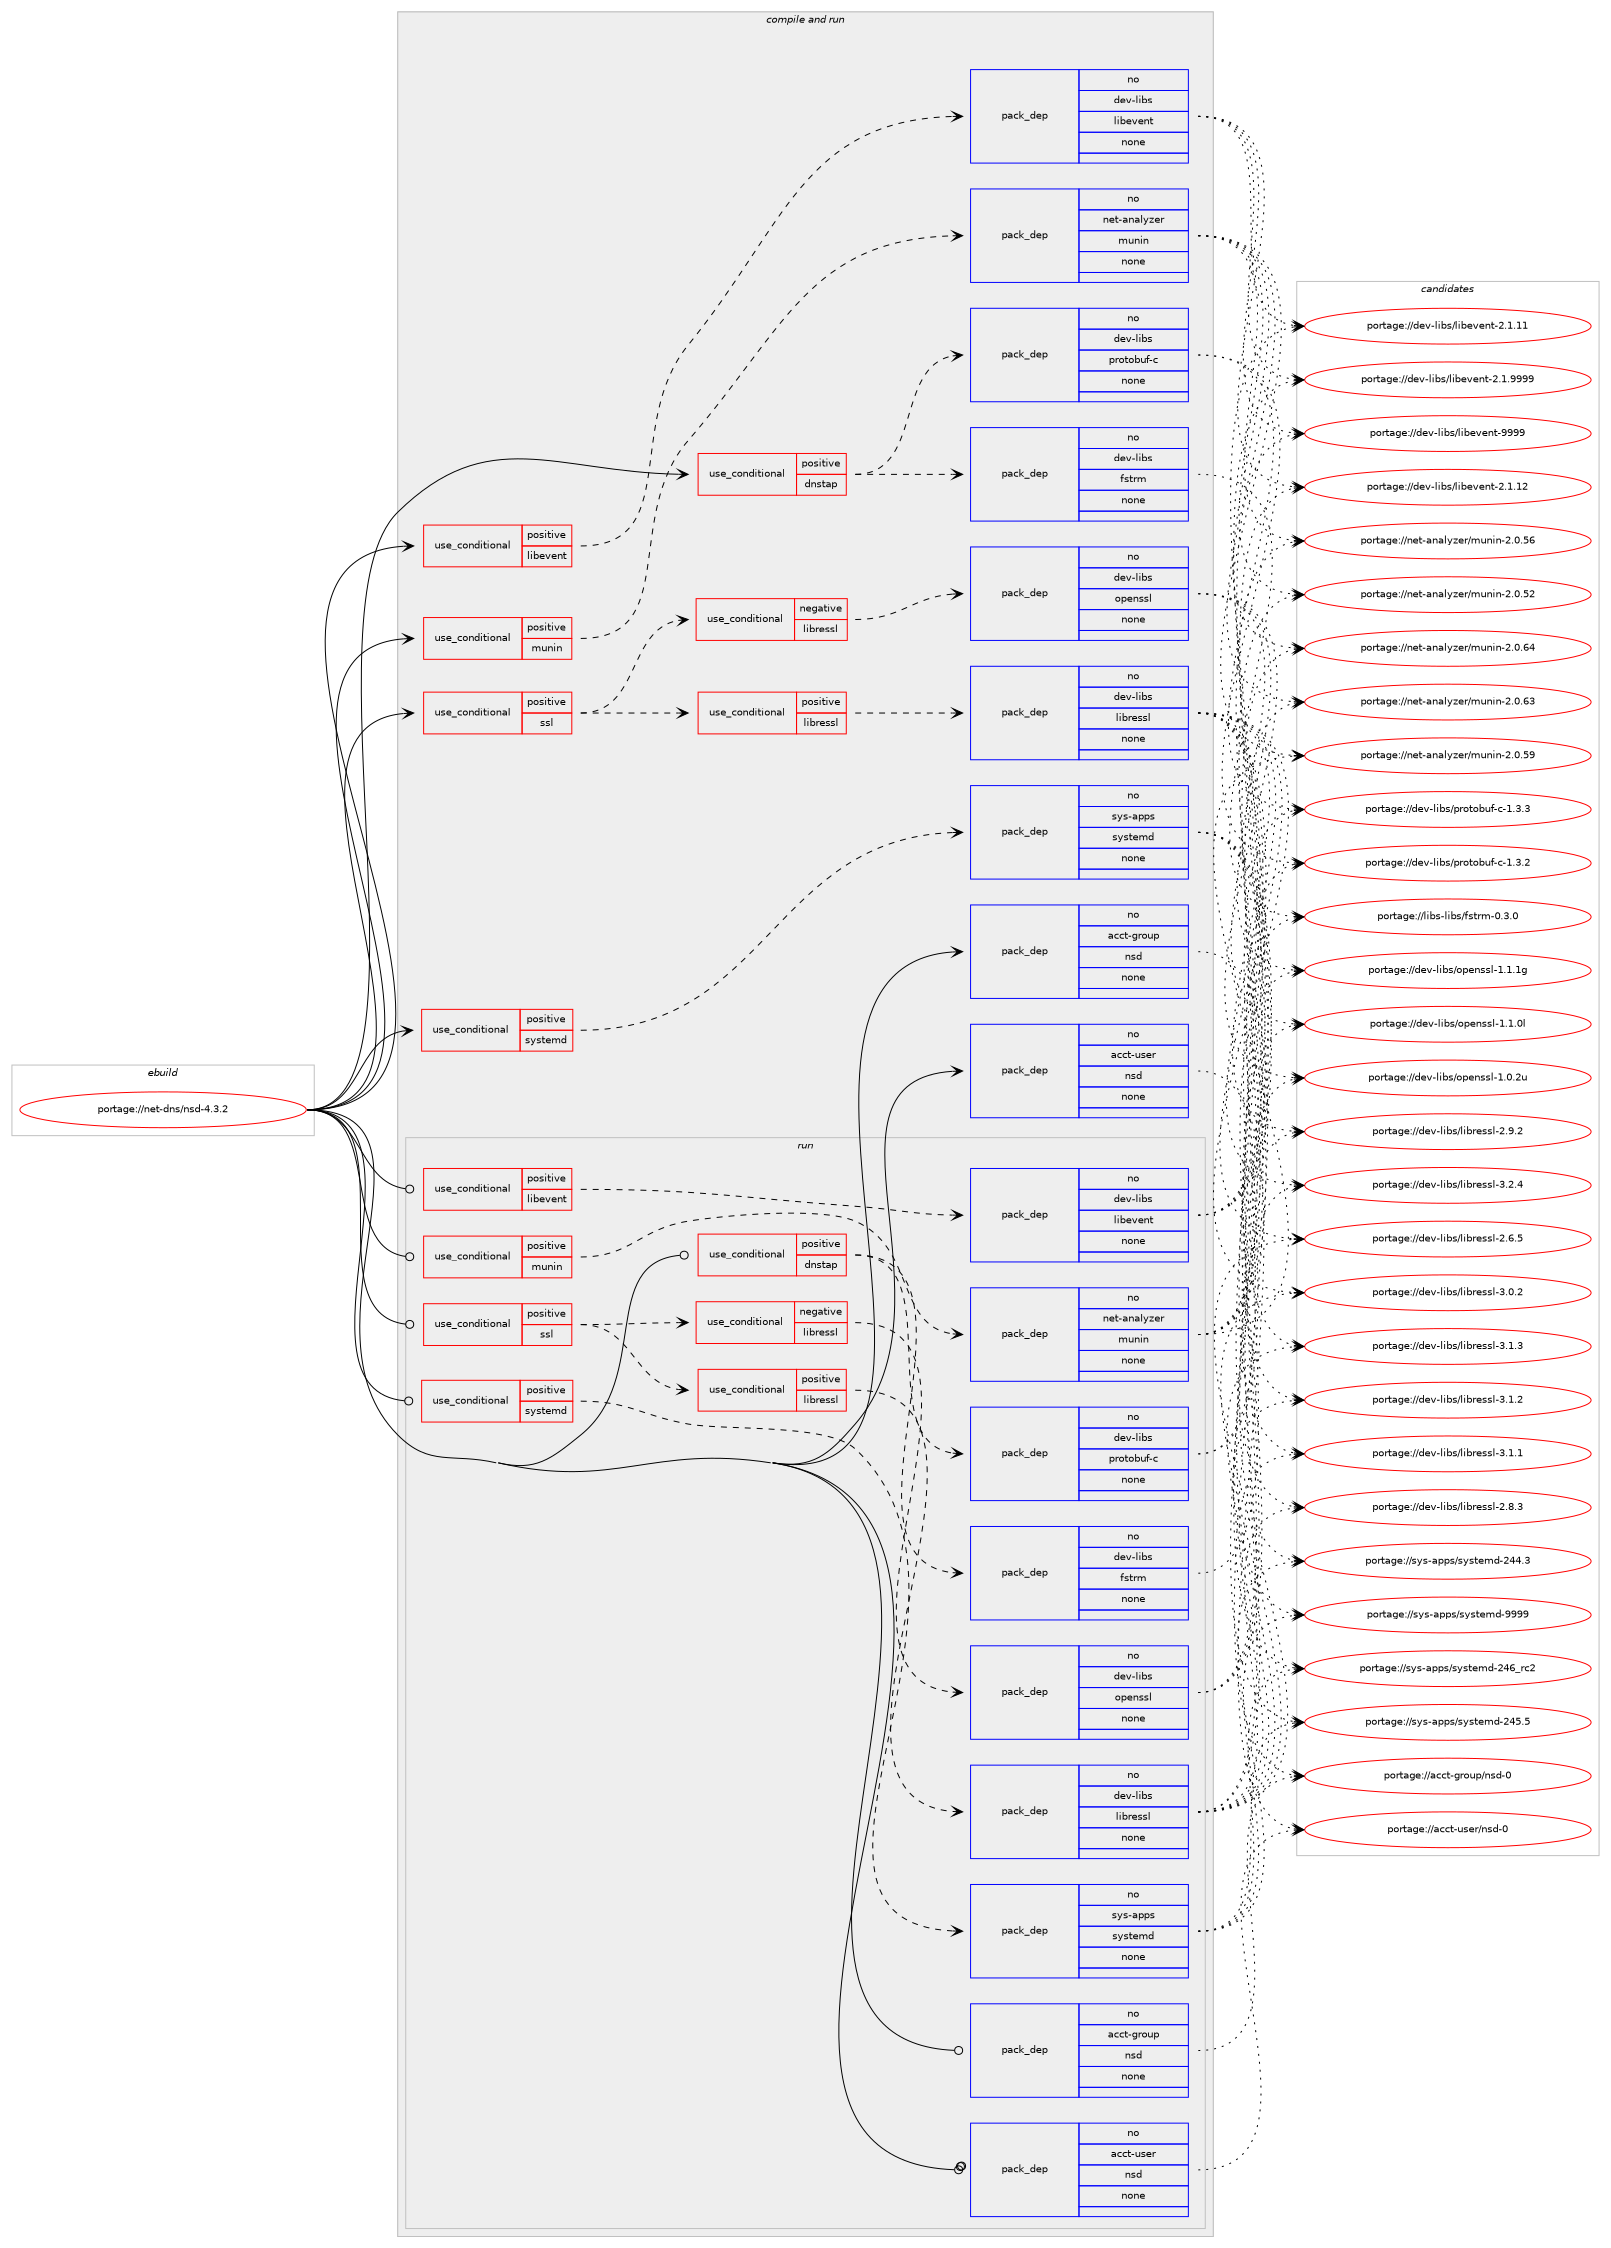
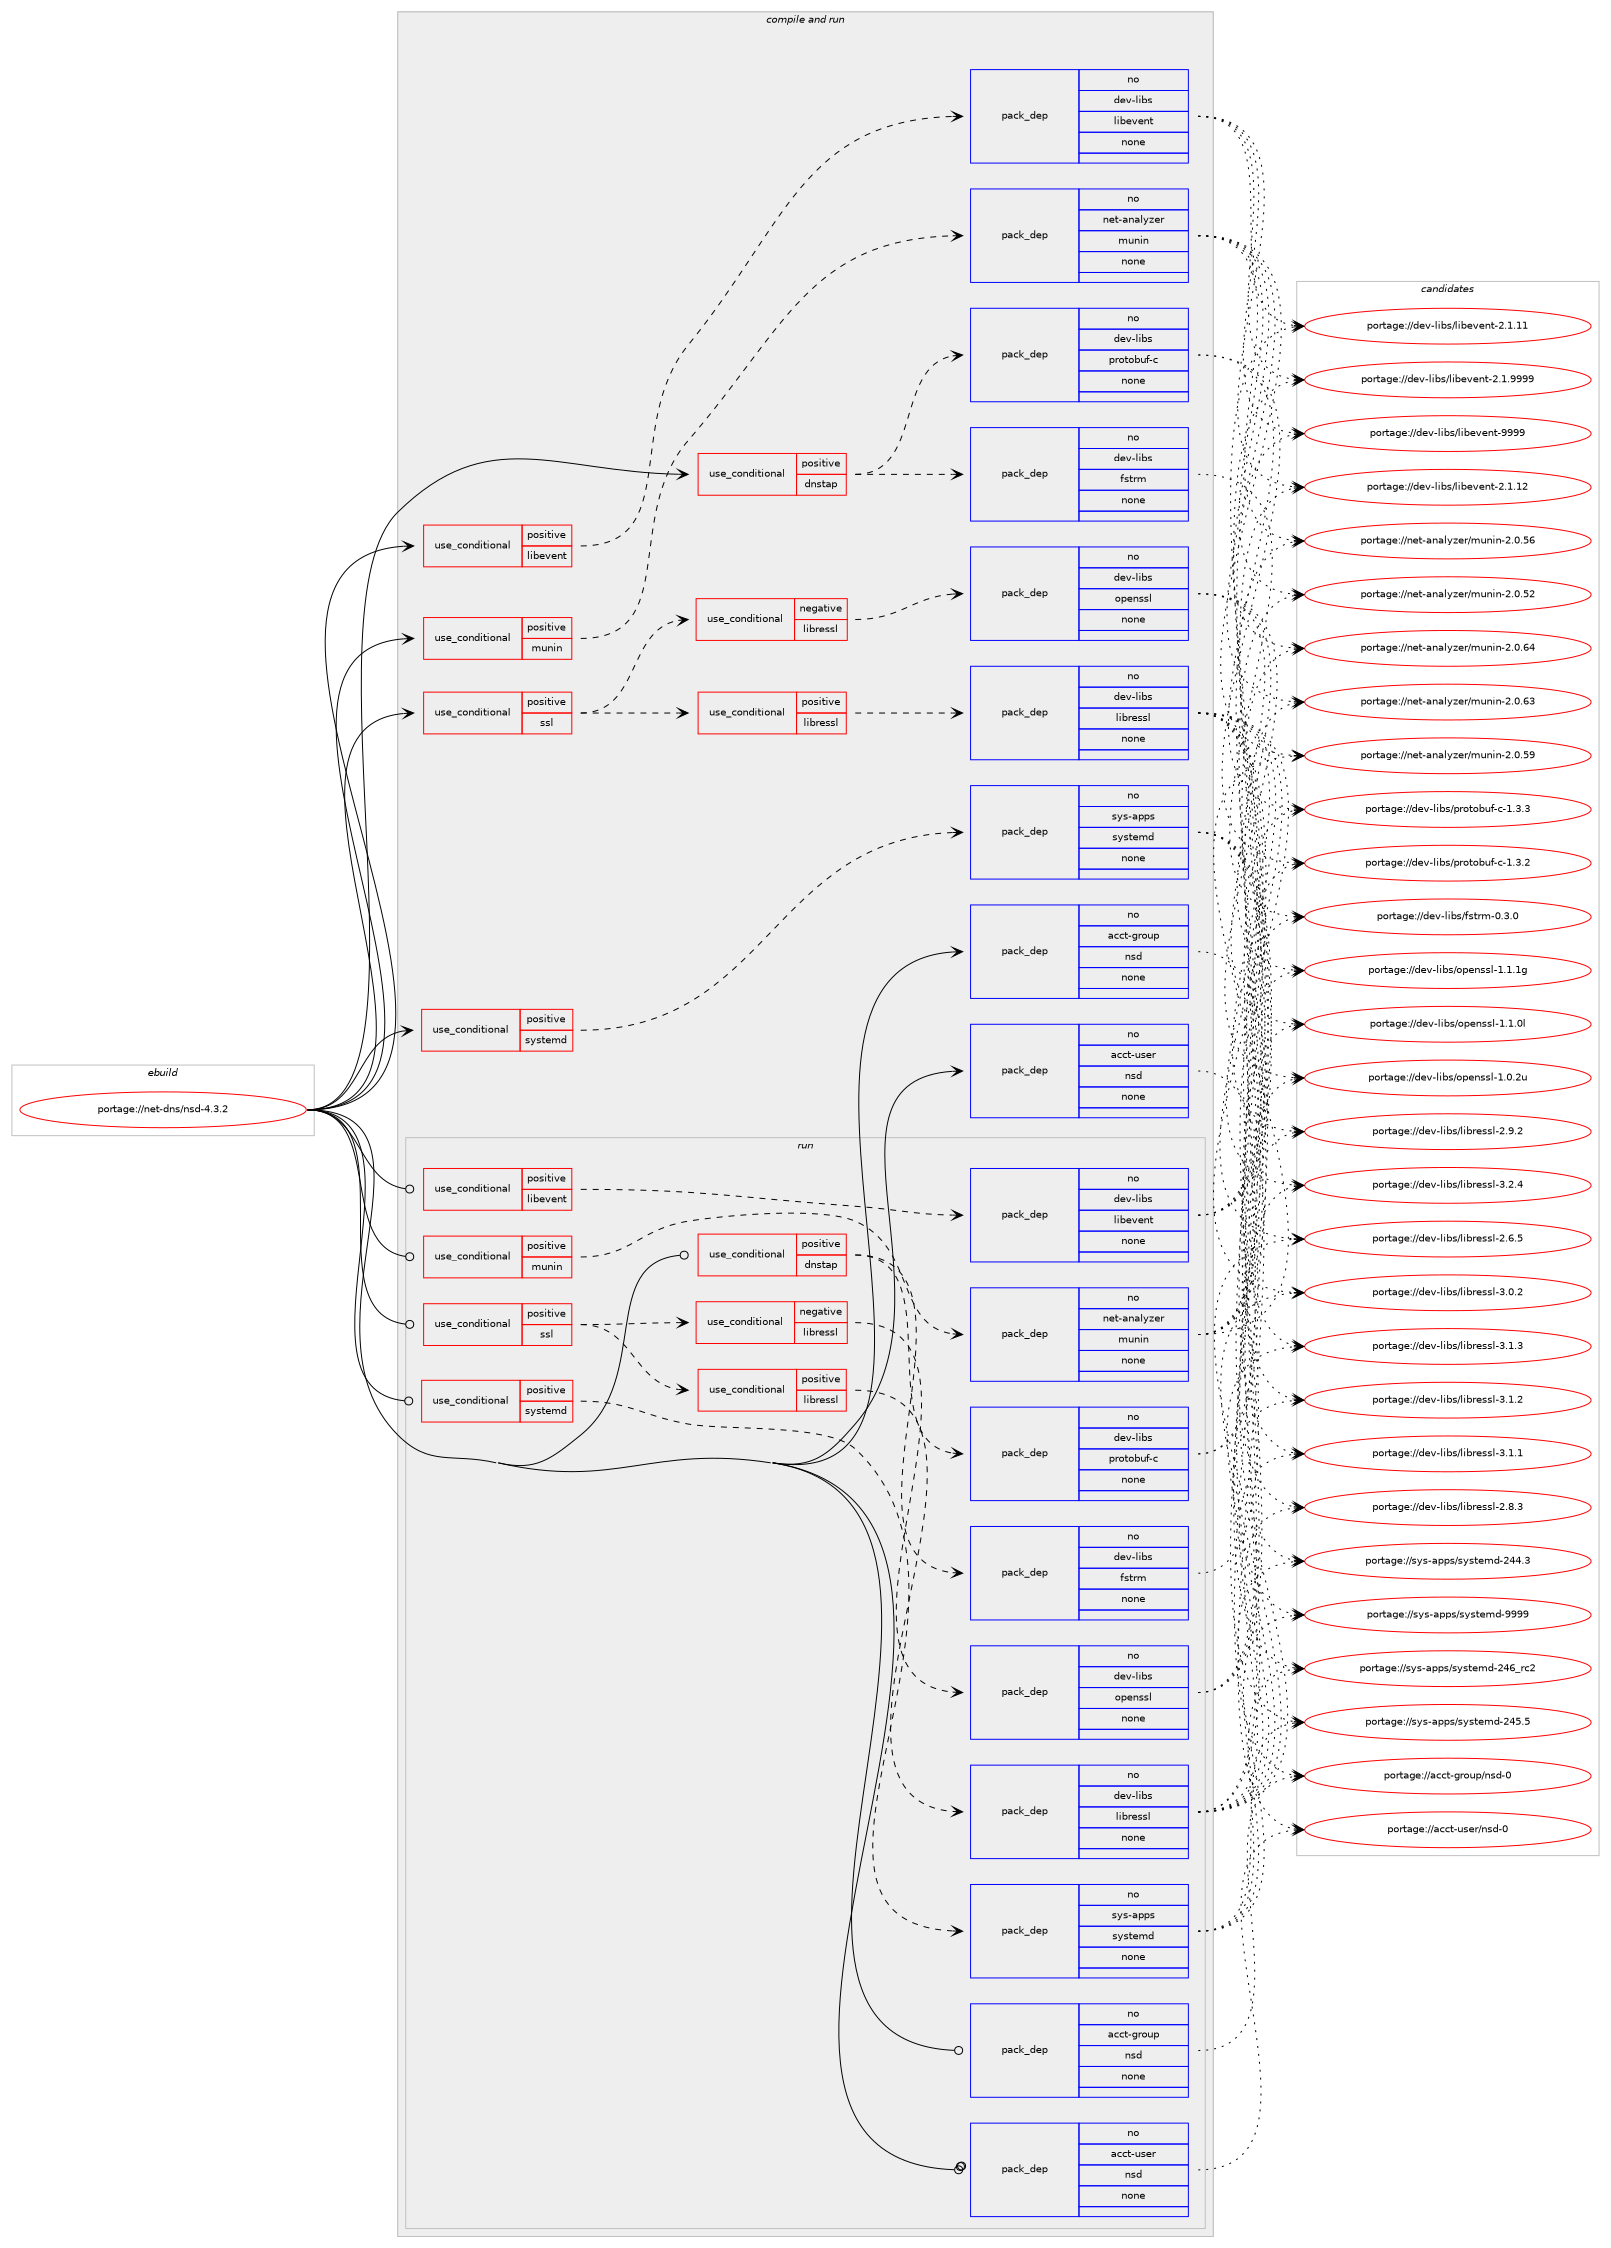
(1448, 917) -> (1448, 917)
